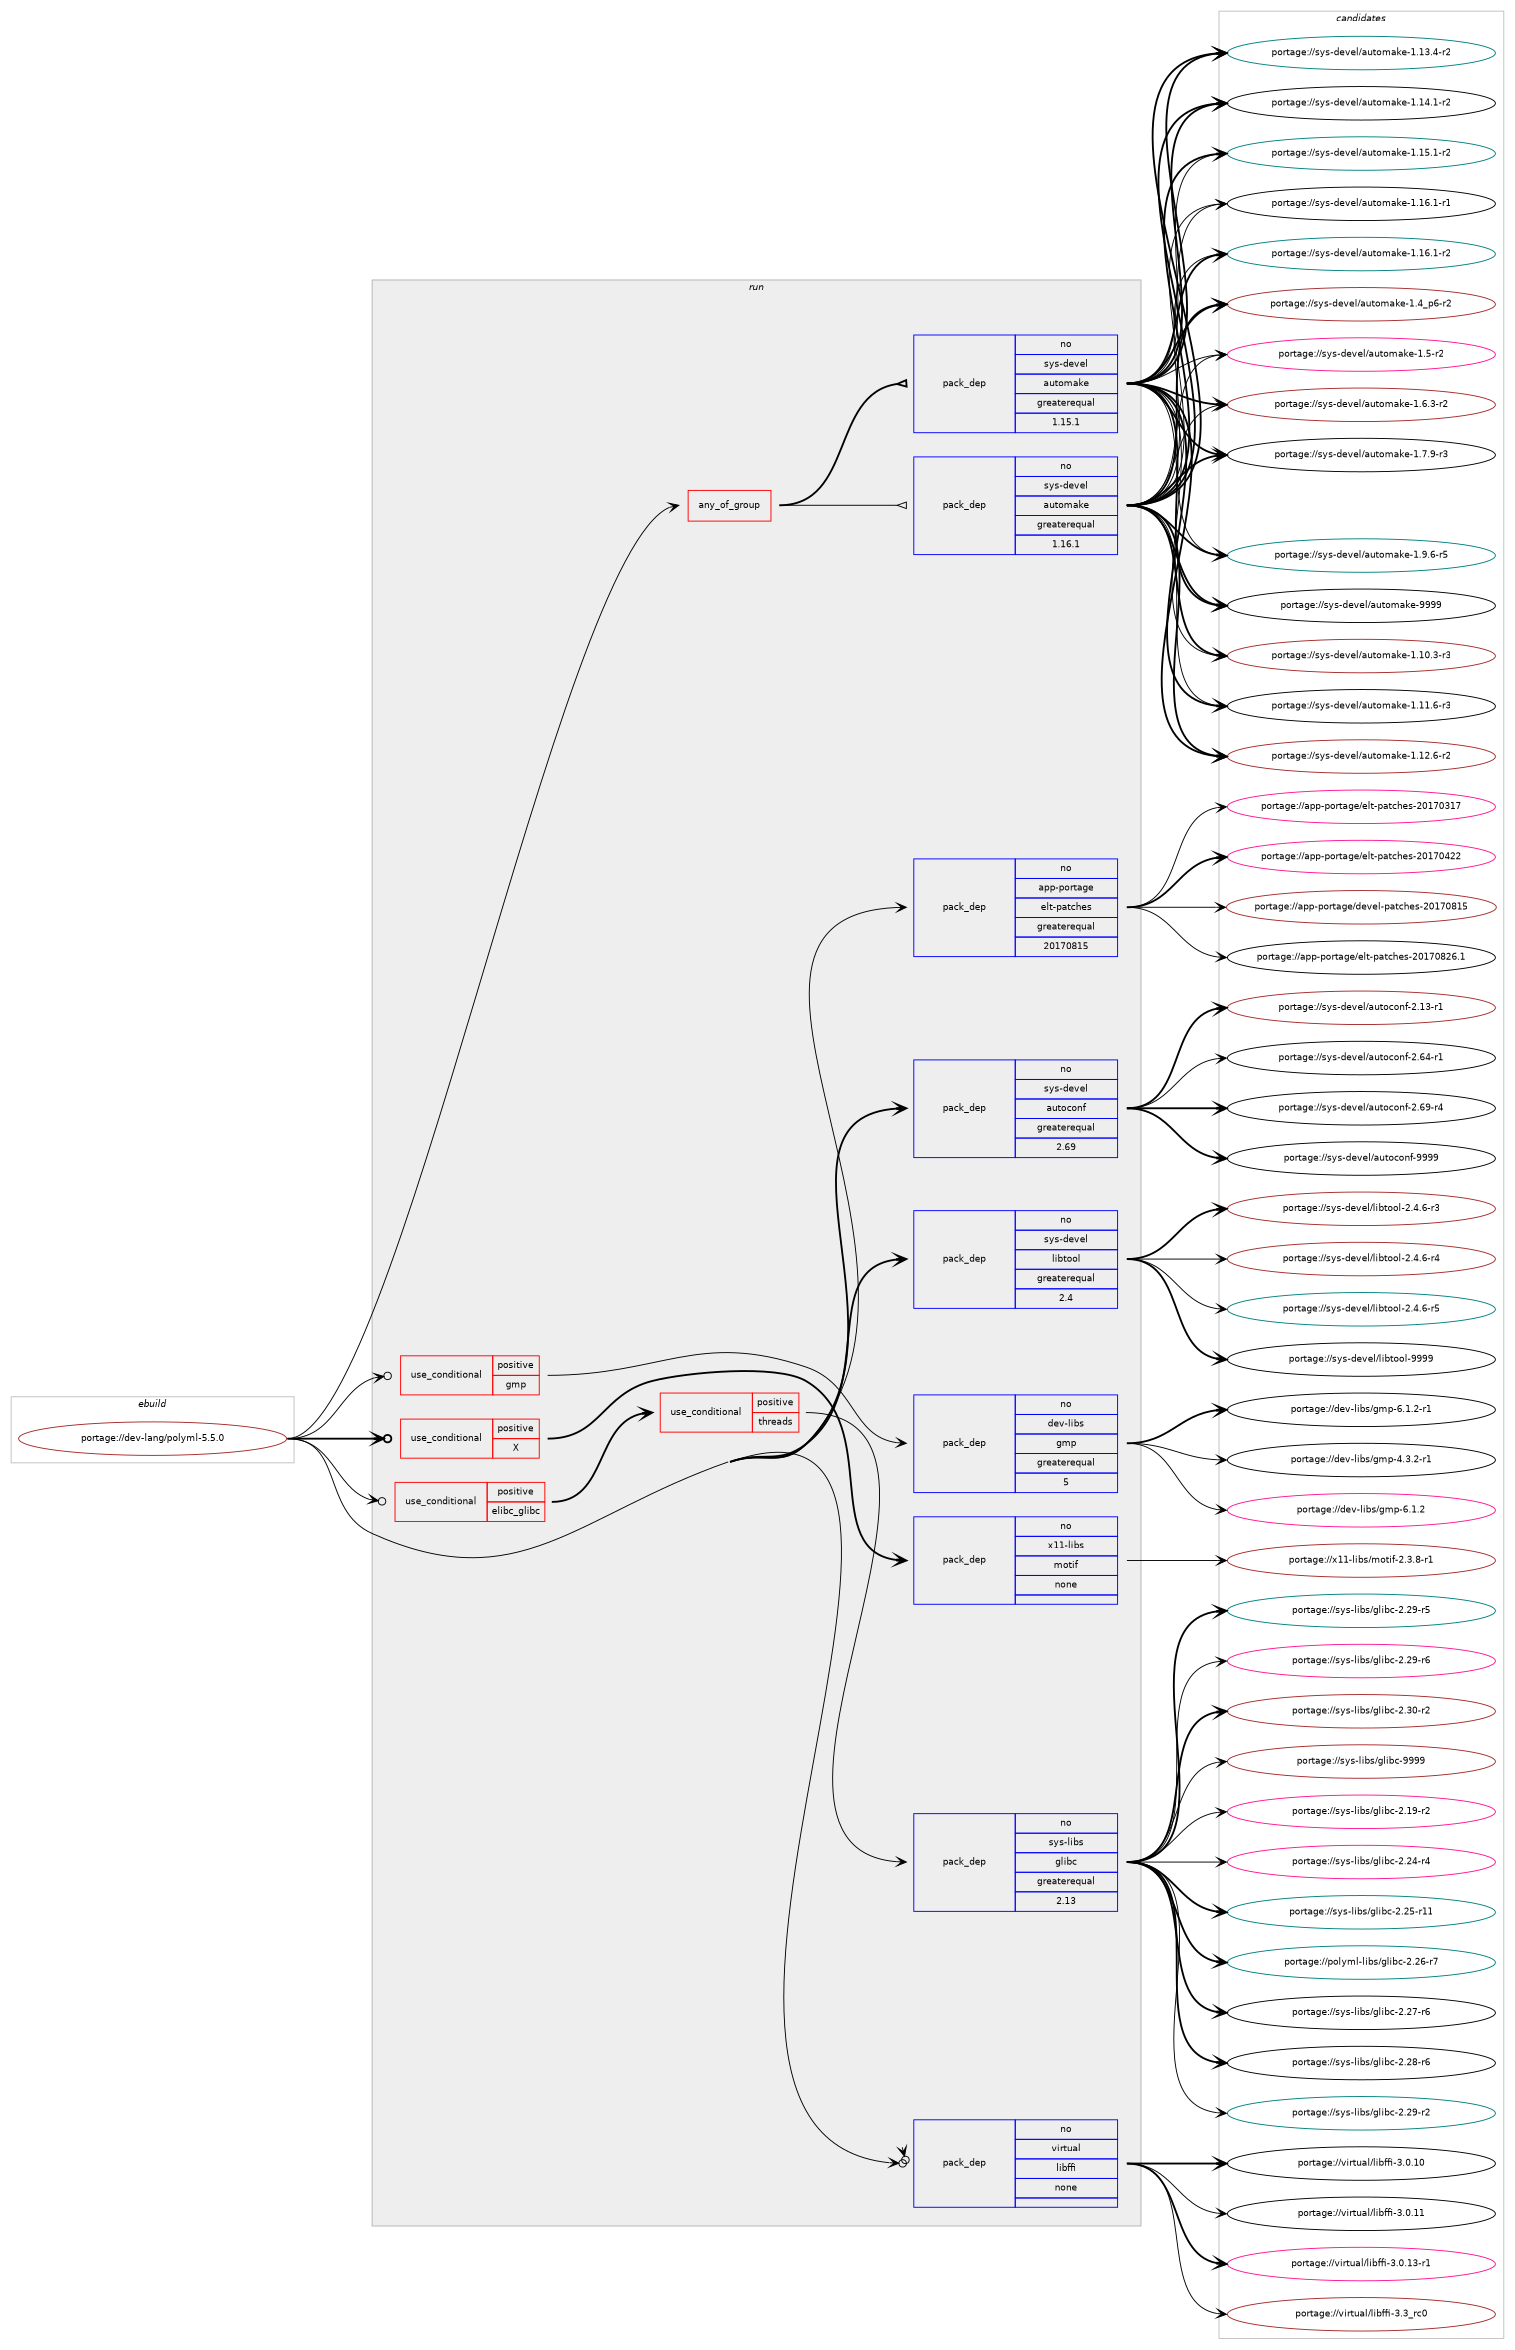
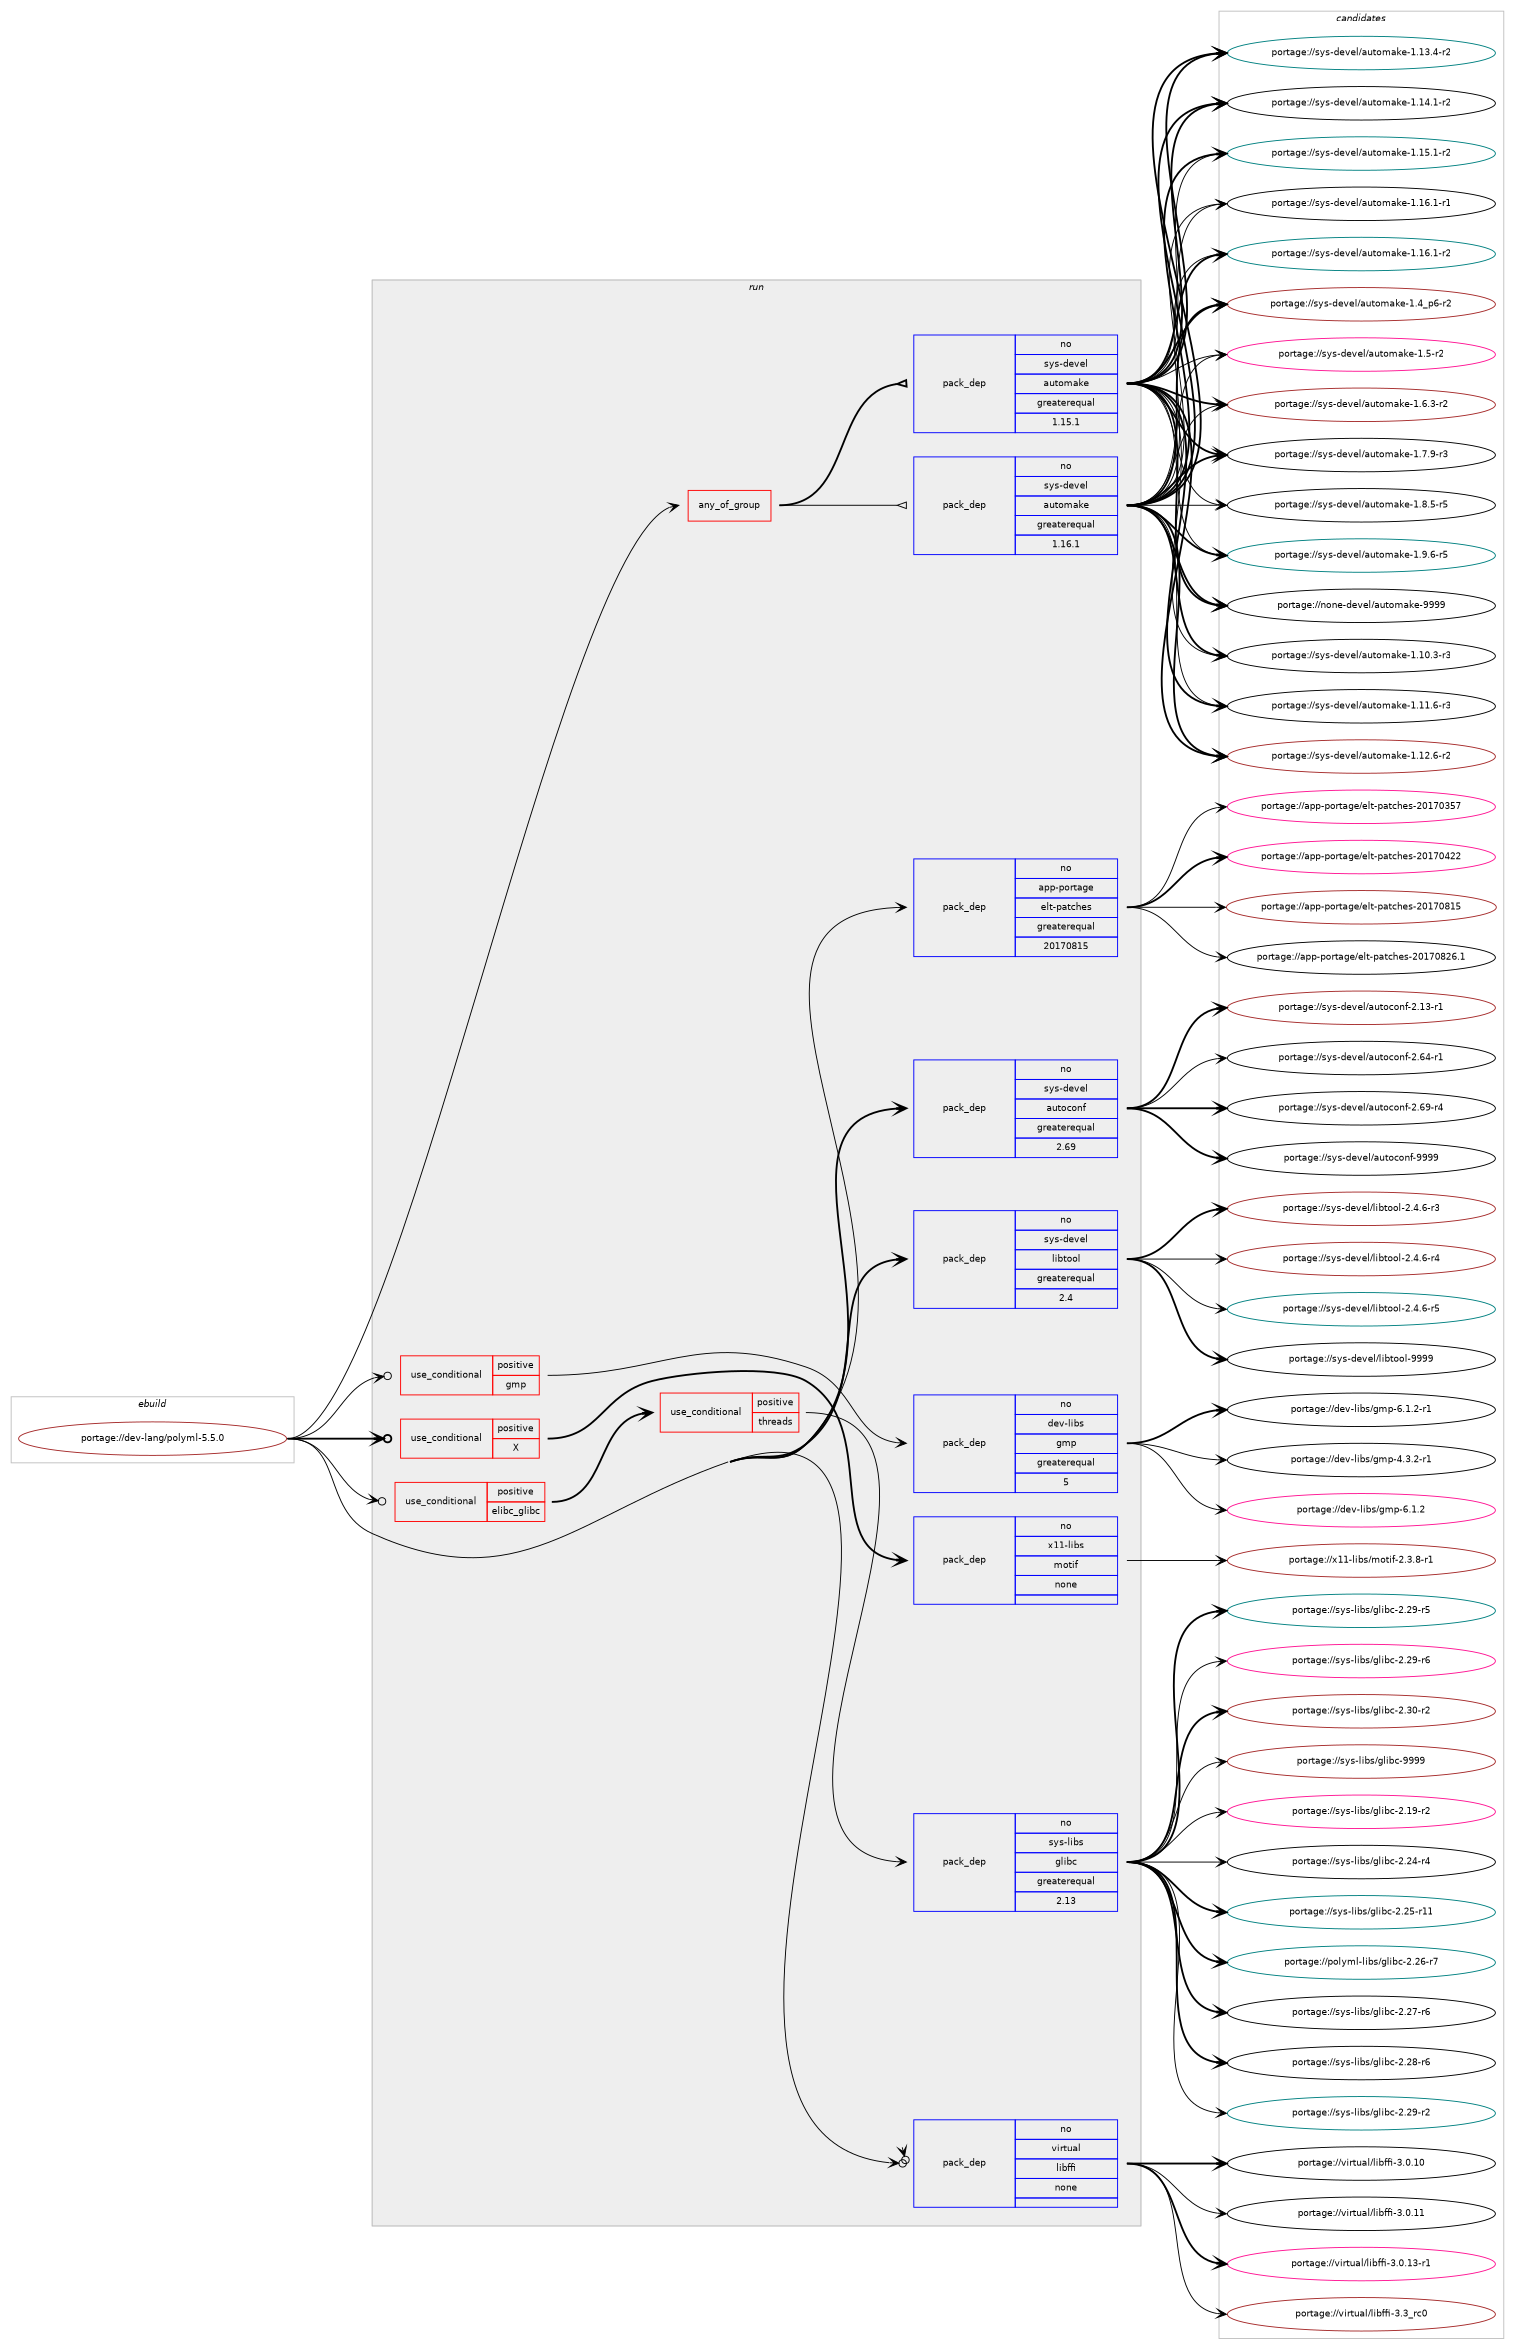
none -> (1361, 505)
(1361, 606) -> (1361, 606)
(1361, 656) -> (1361, 656)
(1361, 807) -> (1361, 807)
(1361, 907) -> (1361, 907)
(1361, 1862) -> (1361, 1862)
